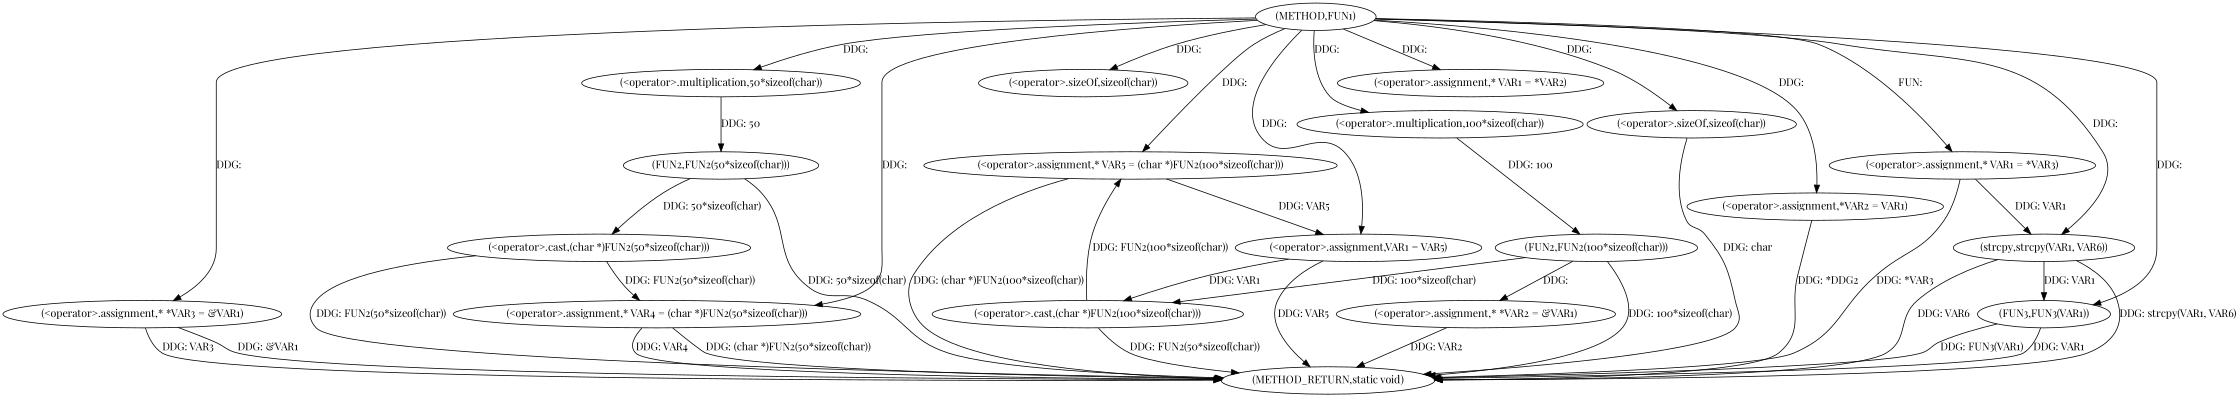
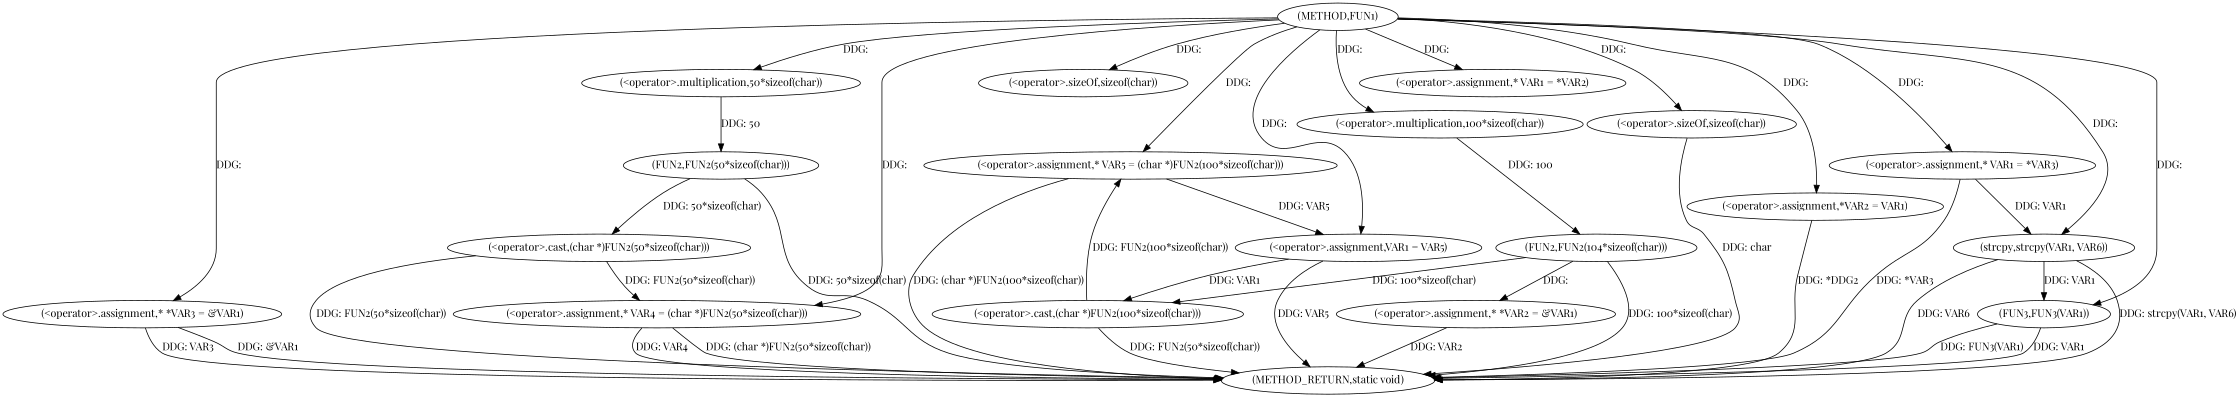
(1912, 83) -> (1912, 83)
(1596, 248) -> (1596, 248)
